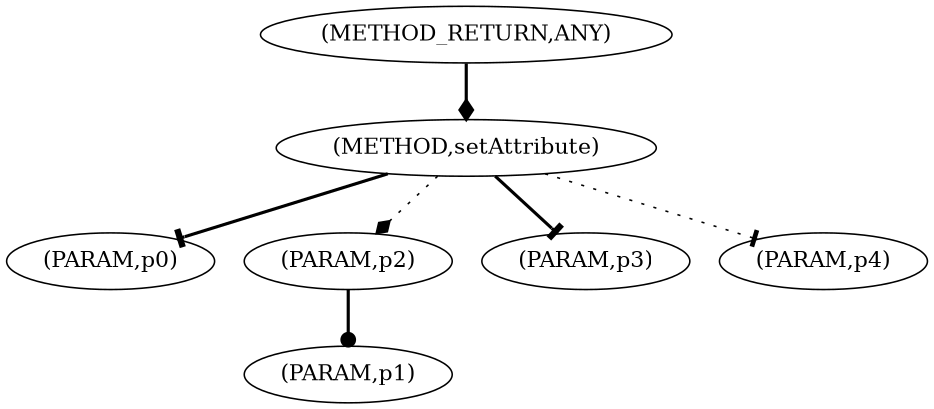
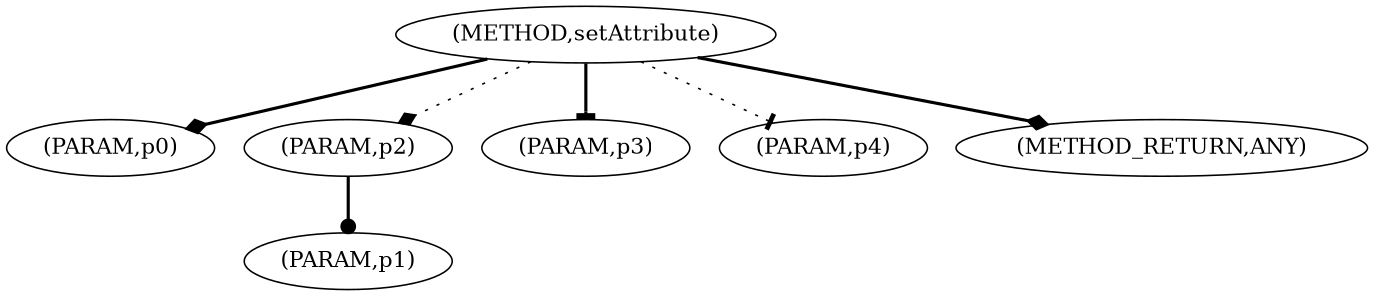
(466, 82) -> (863, 89)
(286, 205) -> (346, 92)
